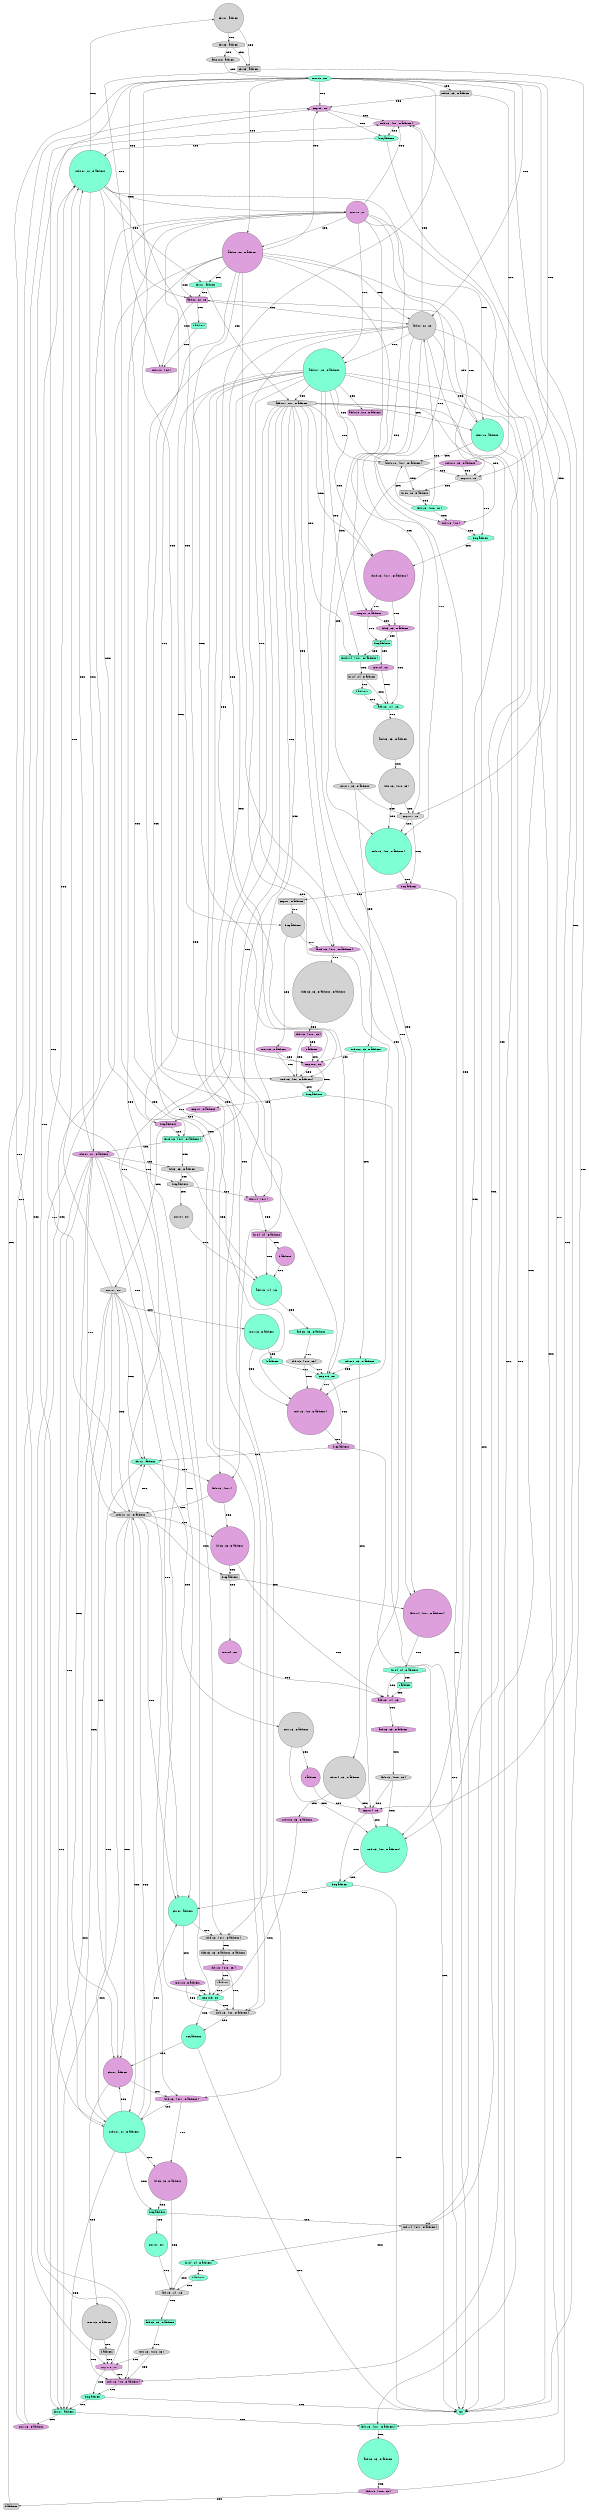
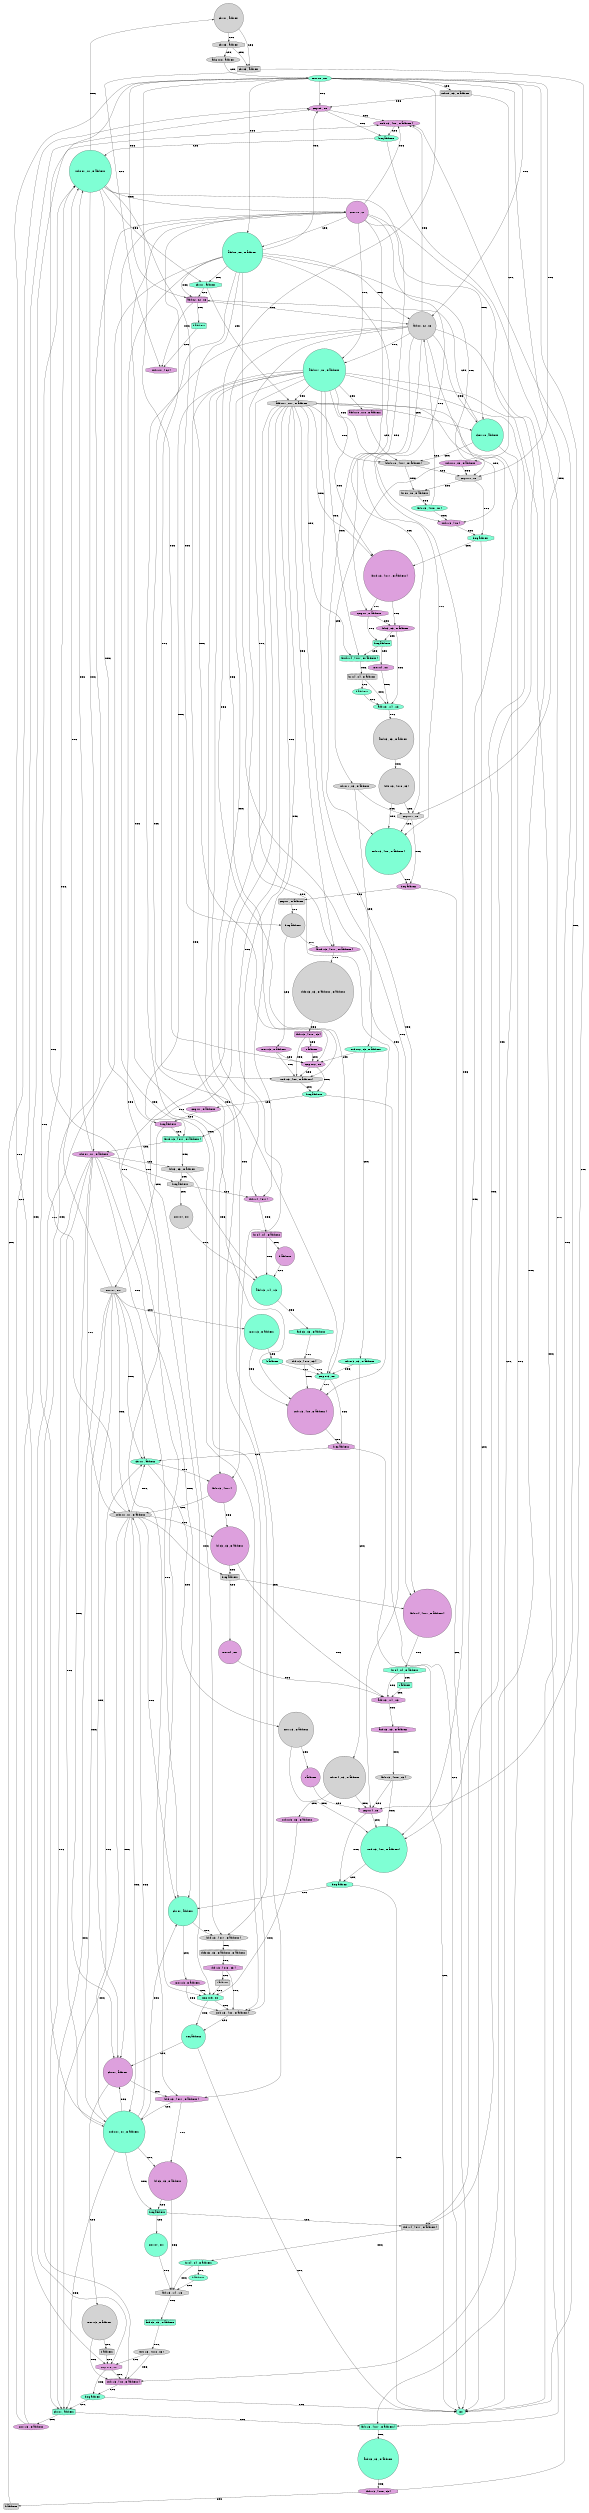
(243, 252) -> (243, 252)
(396, 492) -> (377, 441)
